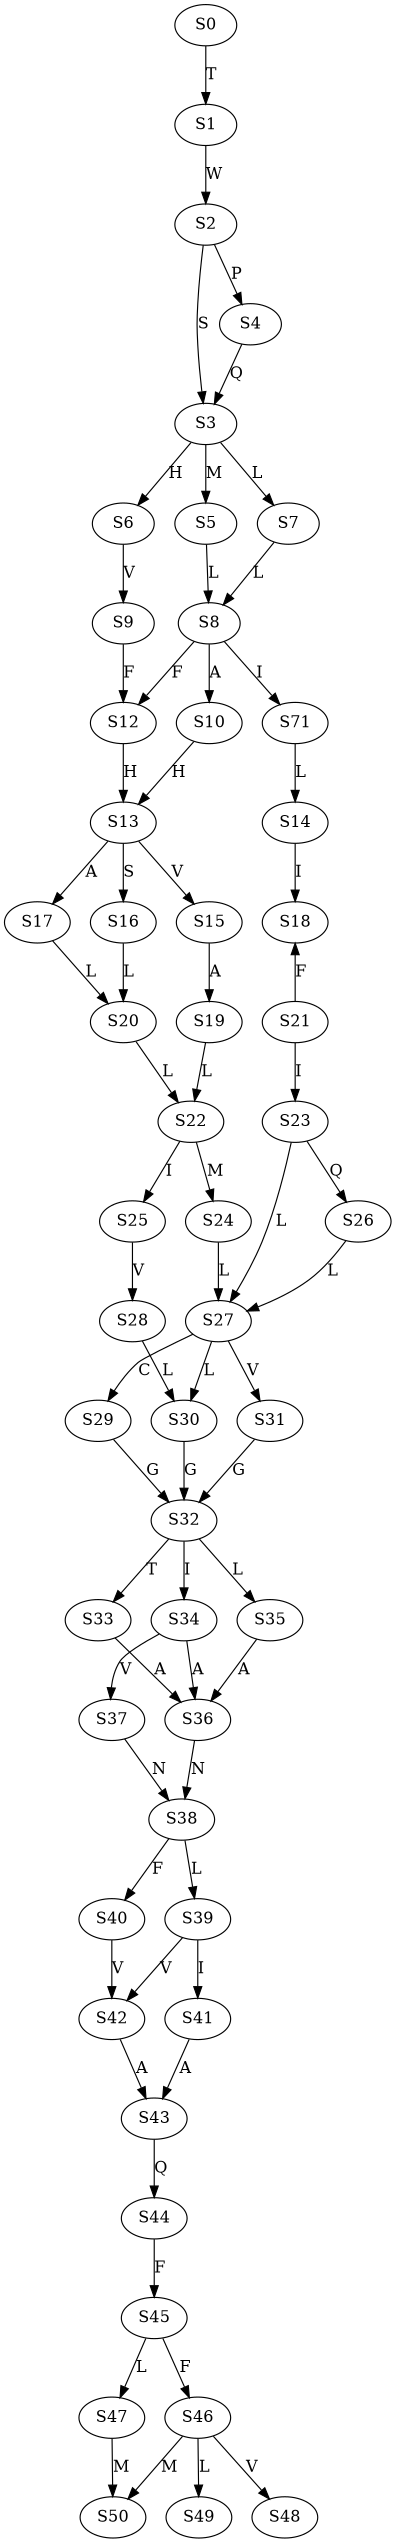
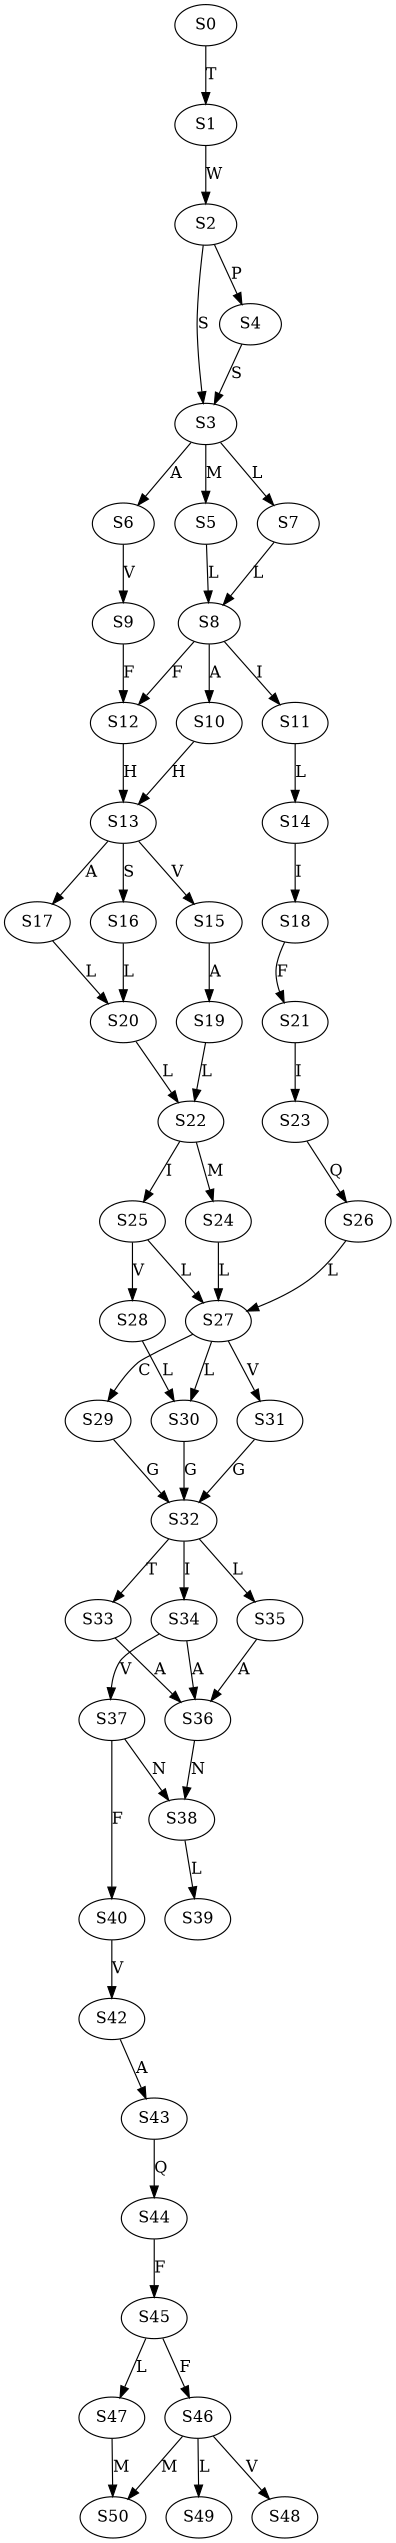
(237, 374) -> (237, 374)
(176, 474) -> (176, 474)
(295, 723) -> (295, 723)
(295, 978) -> (276, 967)
(270, 1220) -> (172, 1267)
(150, 1864) -> (112, 1814)
(159, 1965) -> none
(198, 2019) -> none
